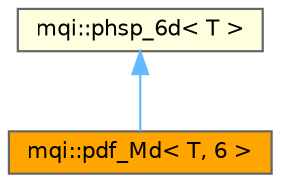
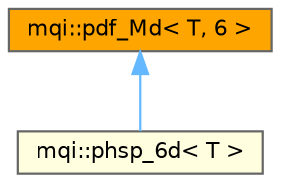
(140, 103) -> (140, 103)
